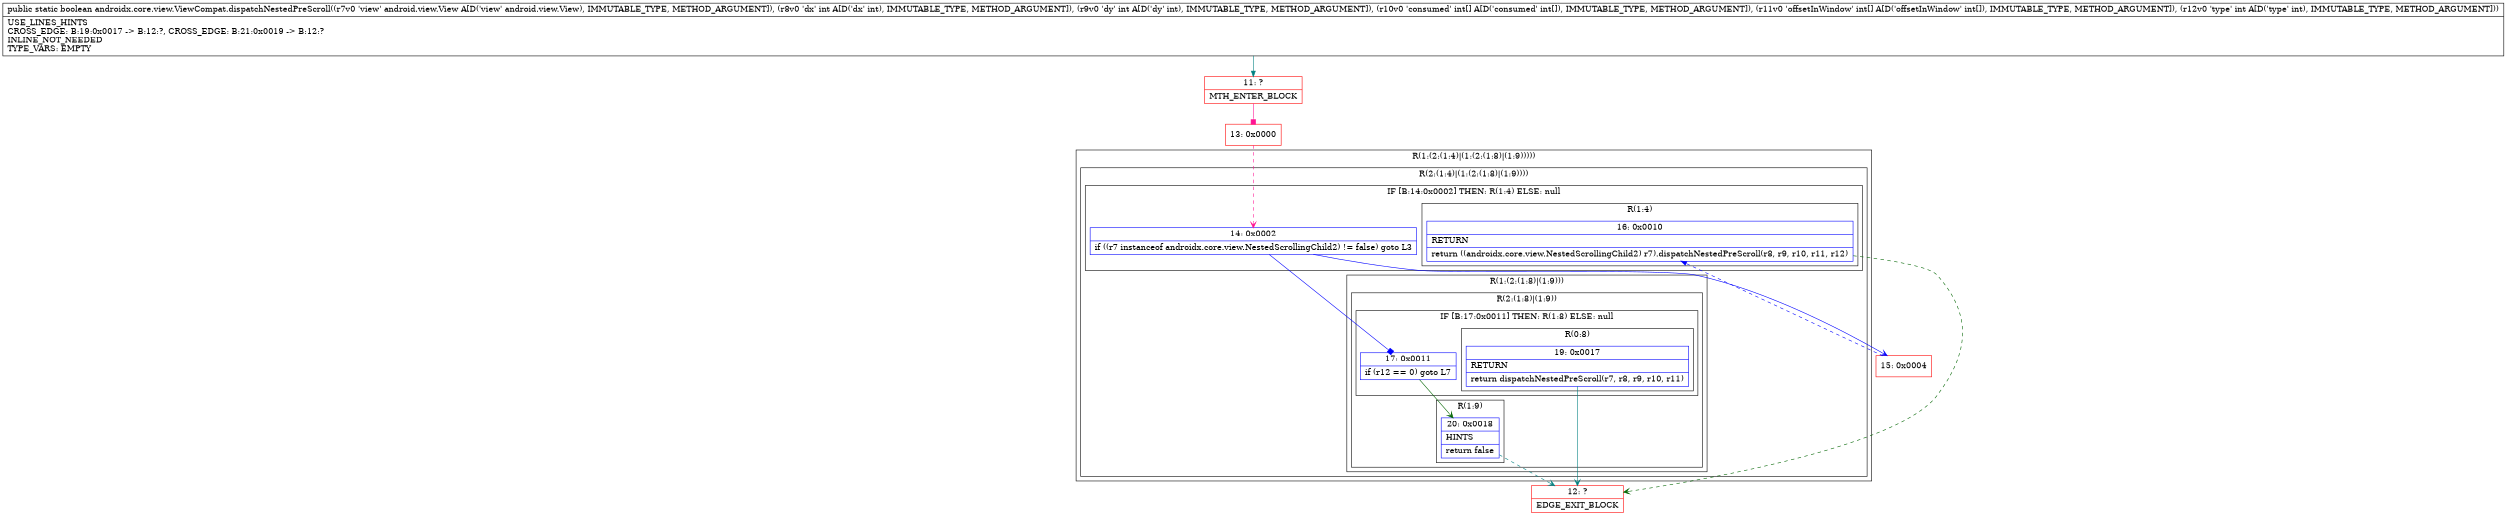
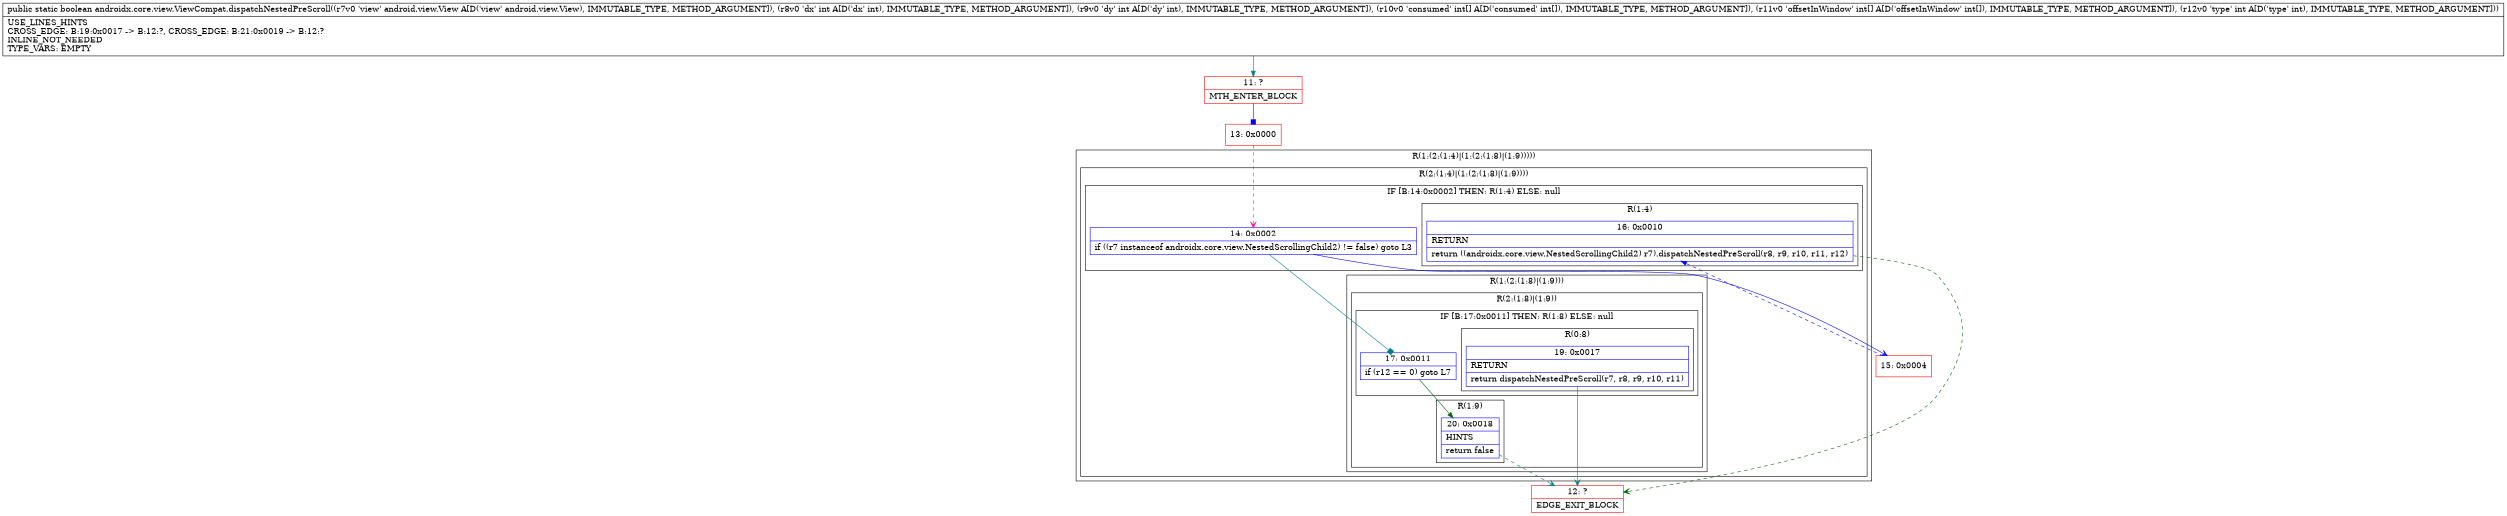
(1253, 111) -> (1253, 111)
(1328, 302) -> (1328, 302)
(1430, 392) -> (1430, 392)
